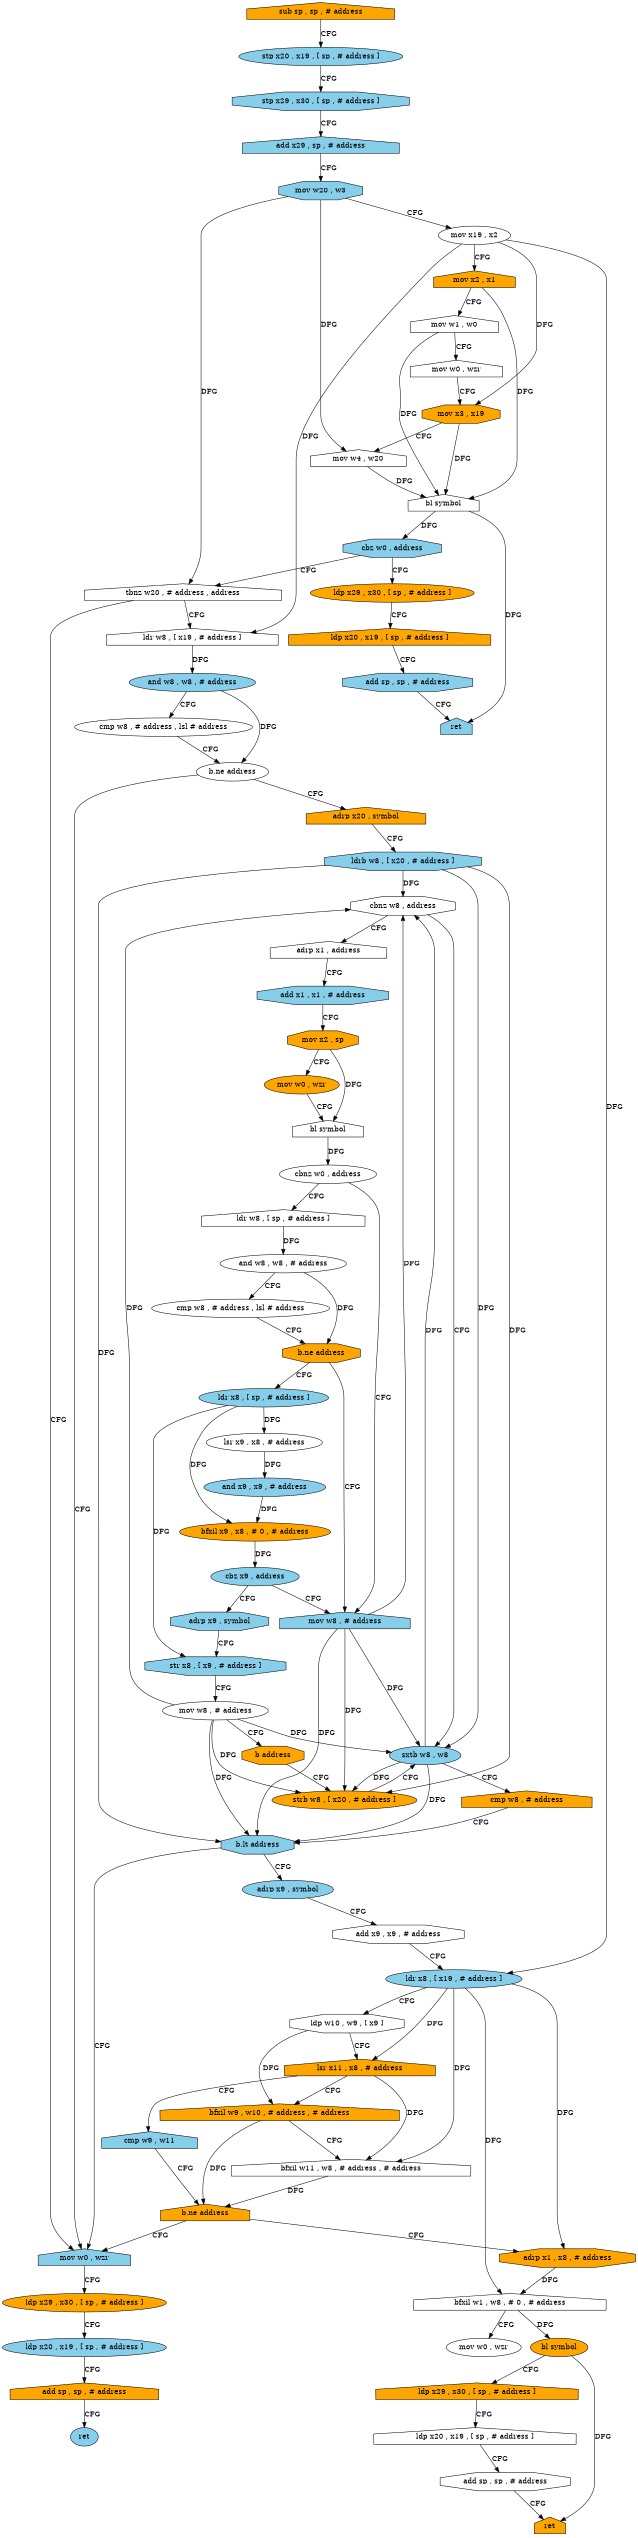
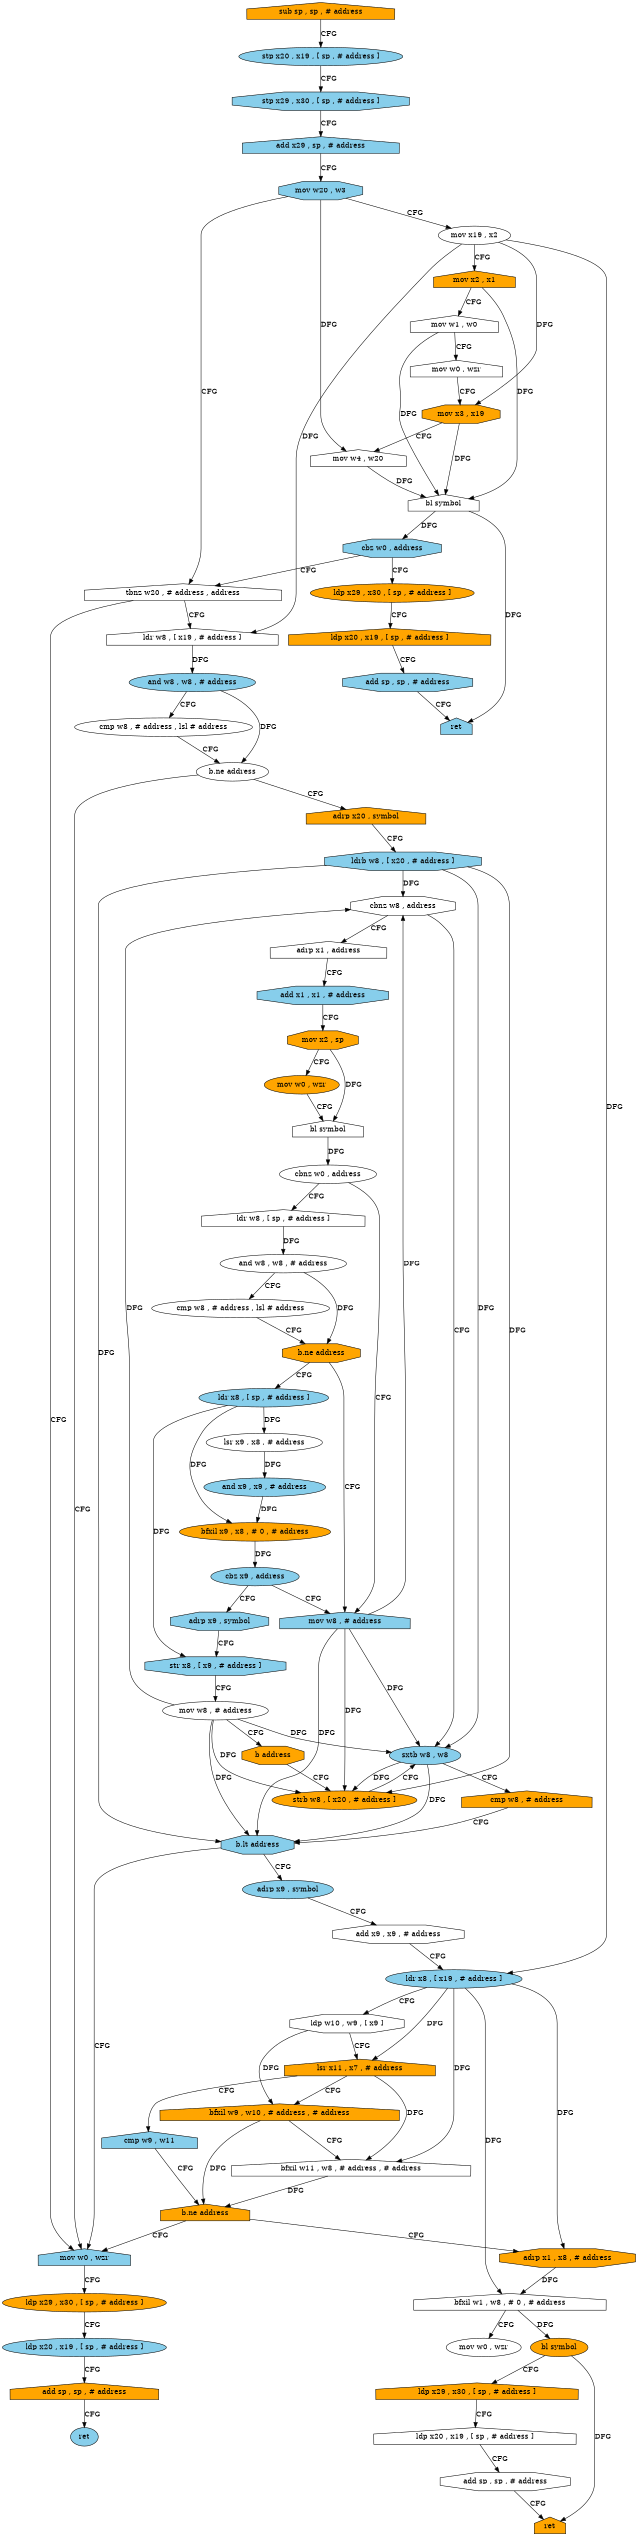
(210, 392) -> (210, 392)
(425, 1330) -> none
(360, 2068) -> (360, 2068)
